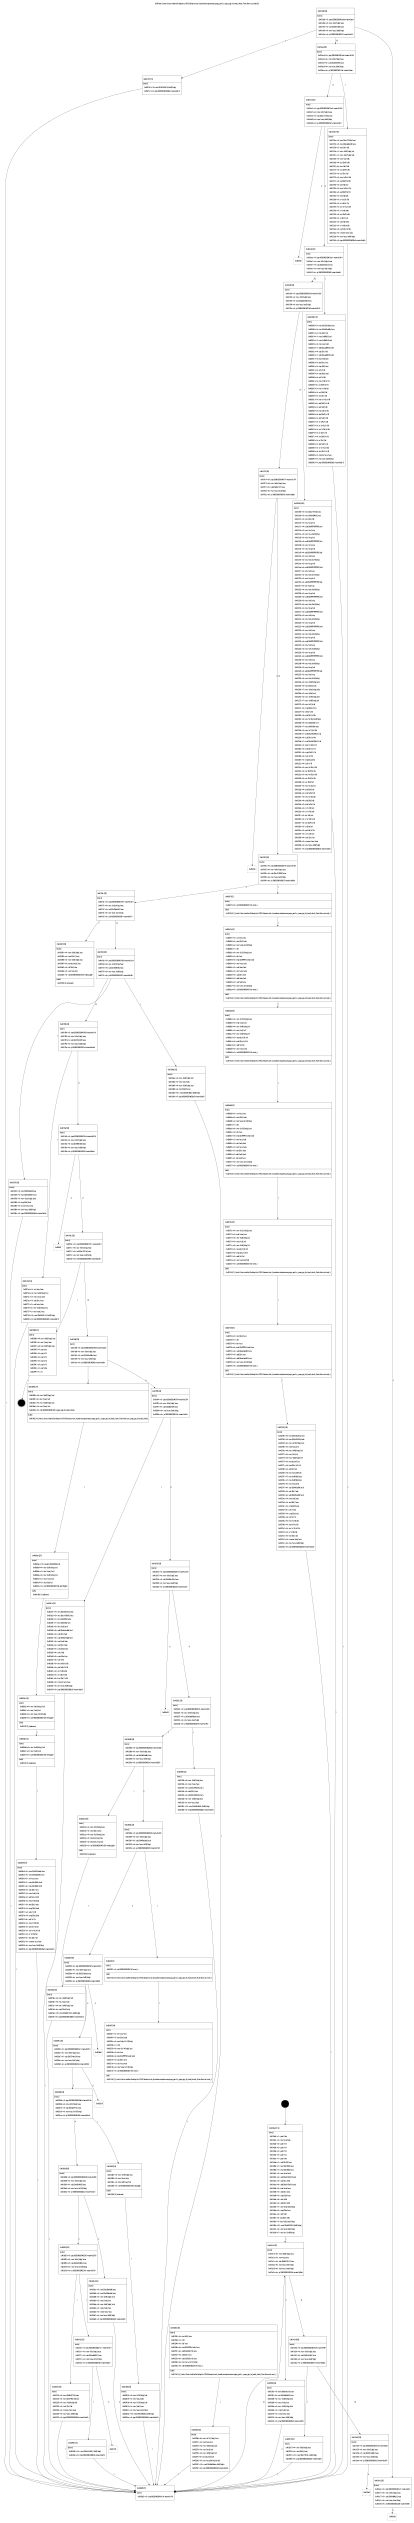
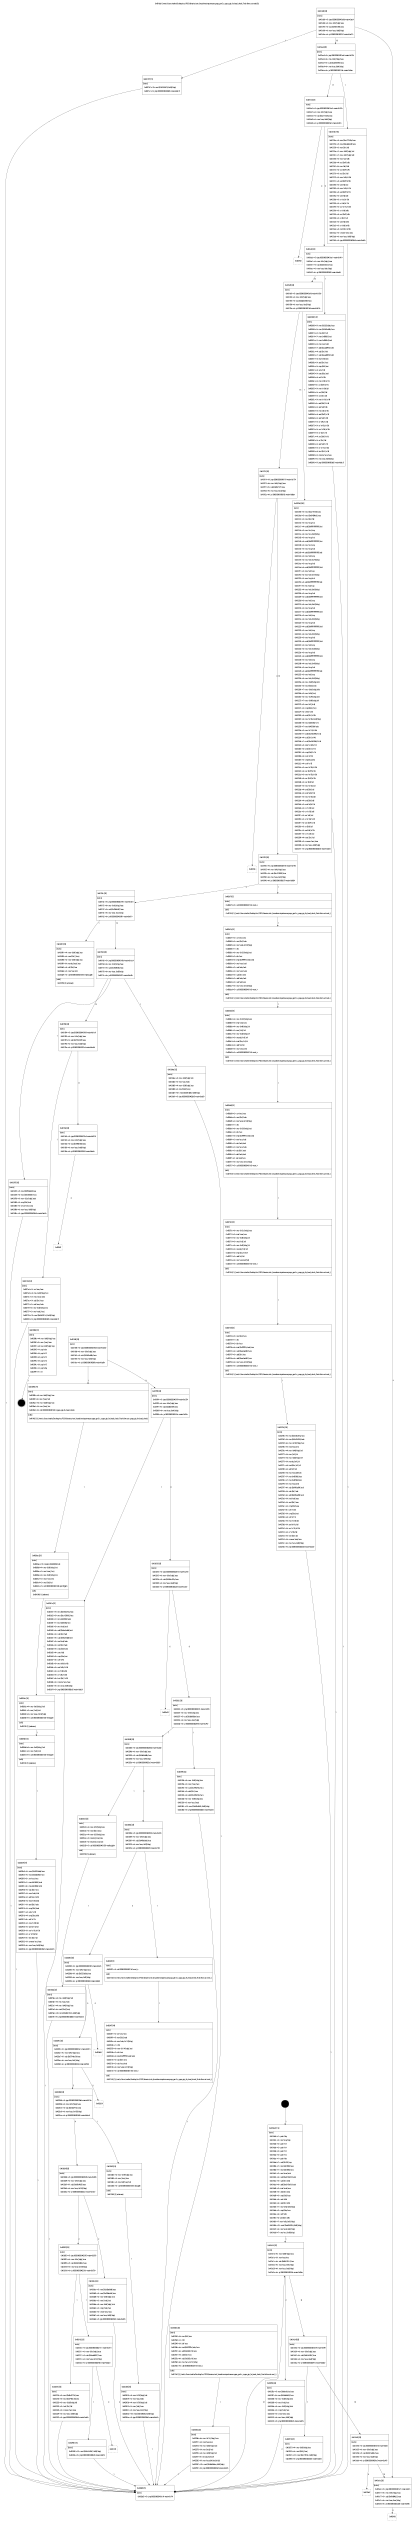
(83, 1248) -> none
none -> (381, 2470)
(236, 2484) -> none
